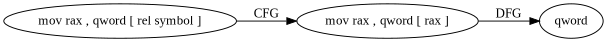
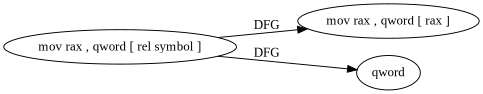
(267, 14) -> (267, 25)
(504, 21) -> (283, 63)
